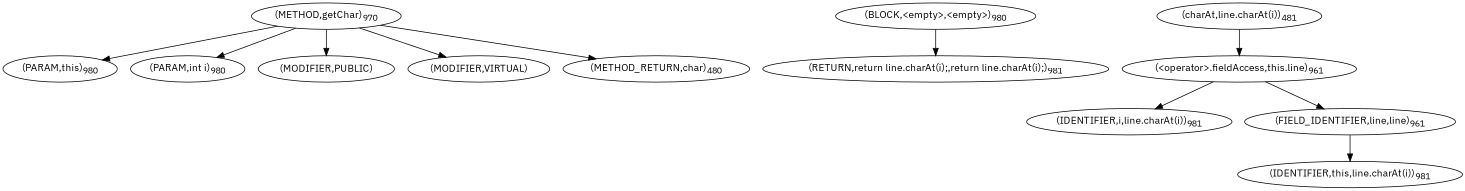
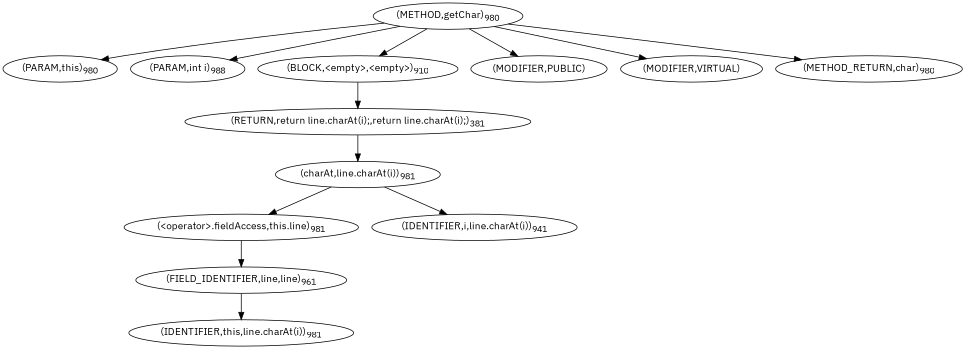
(370, 15) -> (492, 15)
(999, 15) -> (421, 68)
(1289, 15) -> (408, 173)
none -> (407, 40)
(218, 68) -> (218, 68)
(715, 68) -> (927, 68)
(1055, 68) -> (477, 121)
(1316, 68) -> (318, 226)
(1188, 94) -> (412, 199)
(1195, 121) -> (540, 226)
none -> (358, 145)
